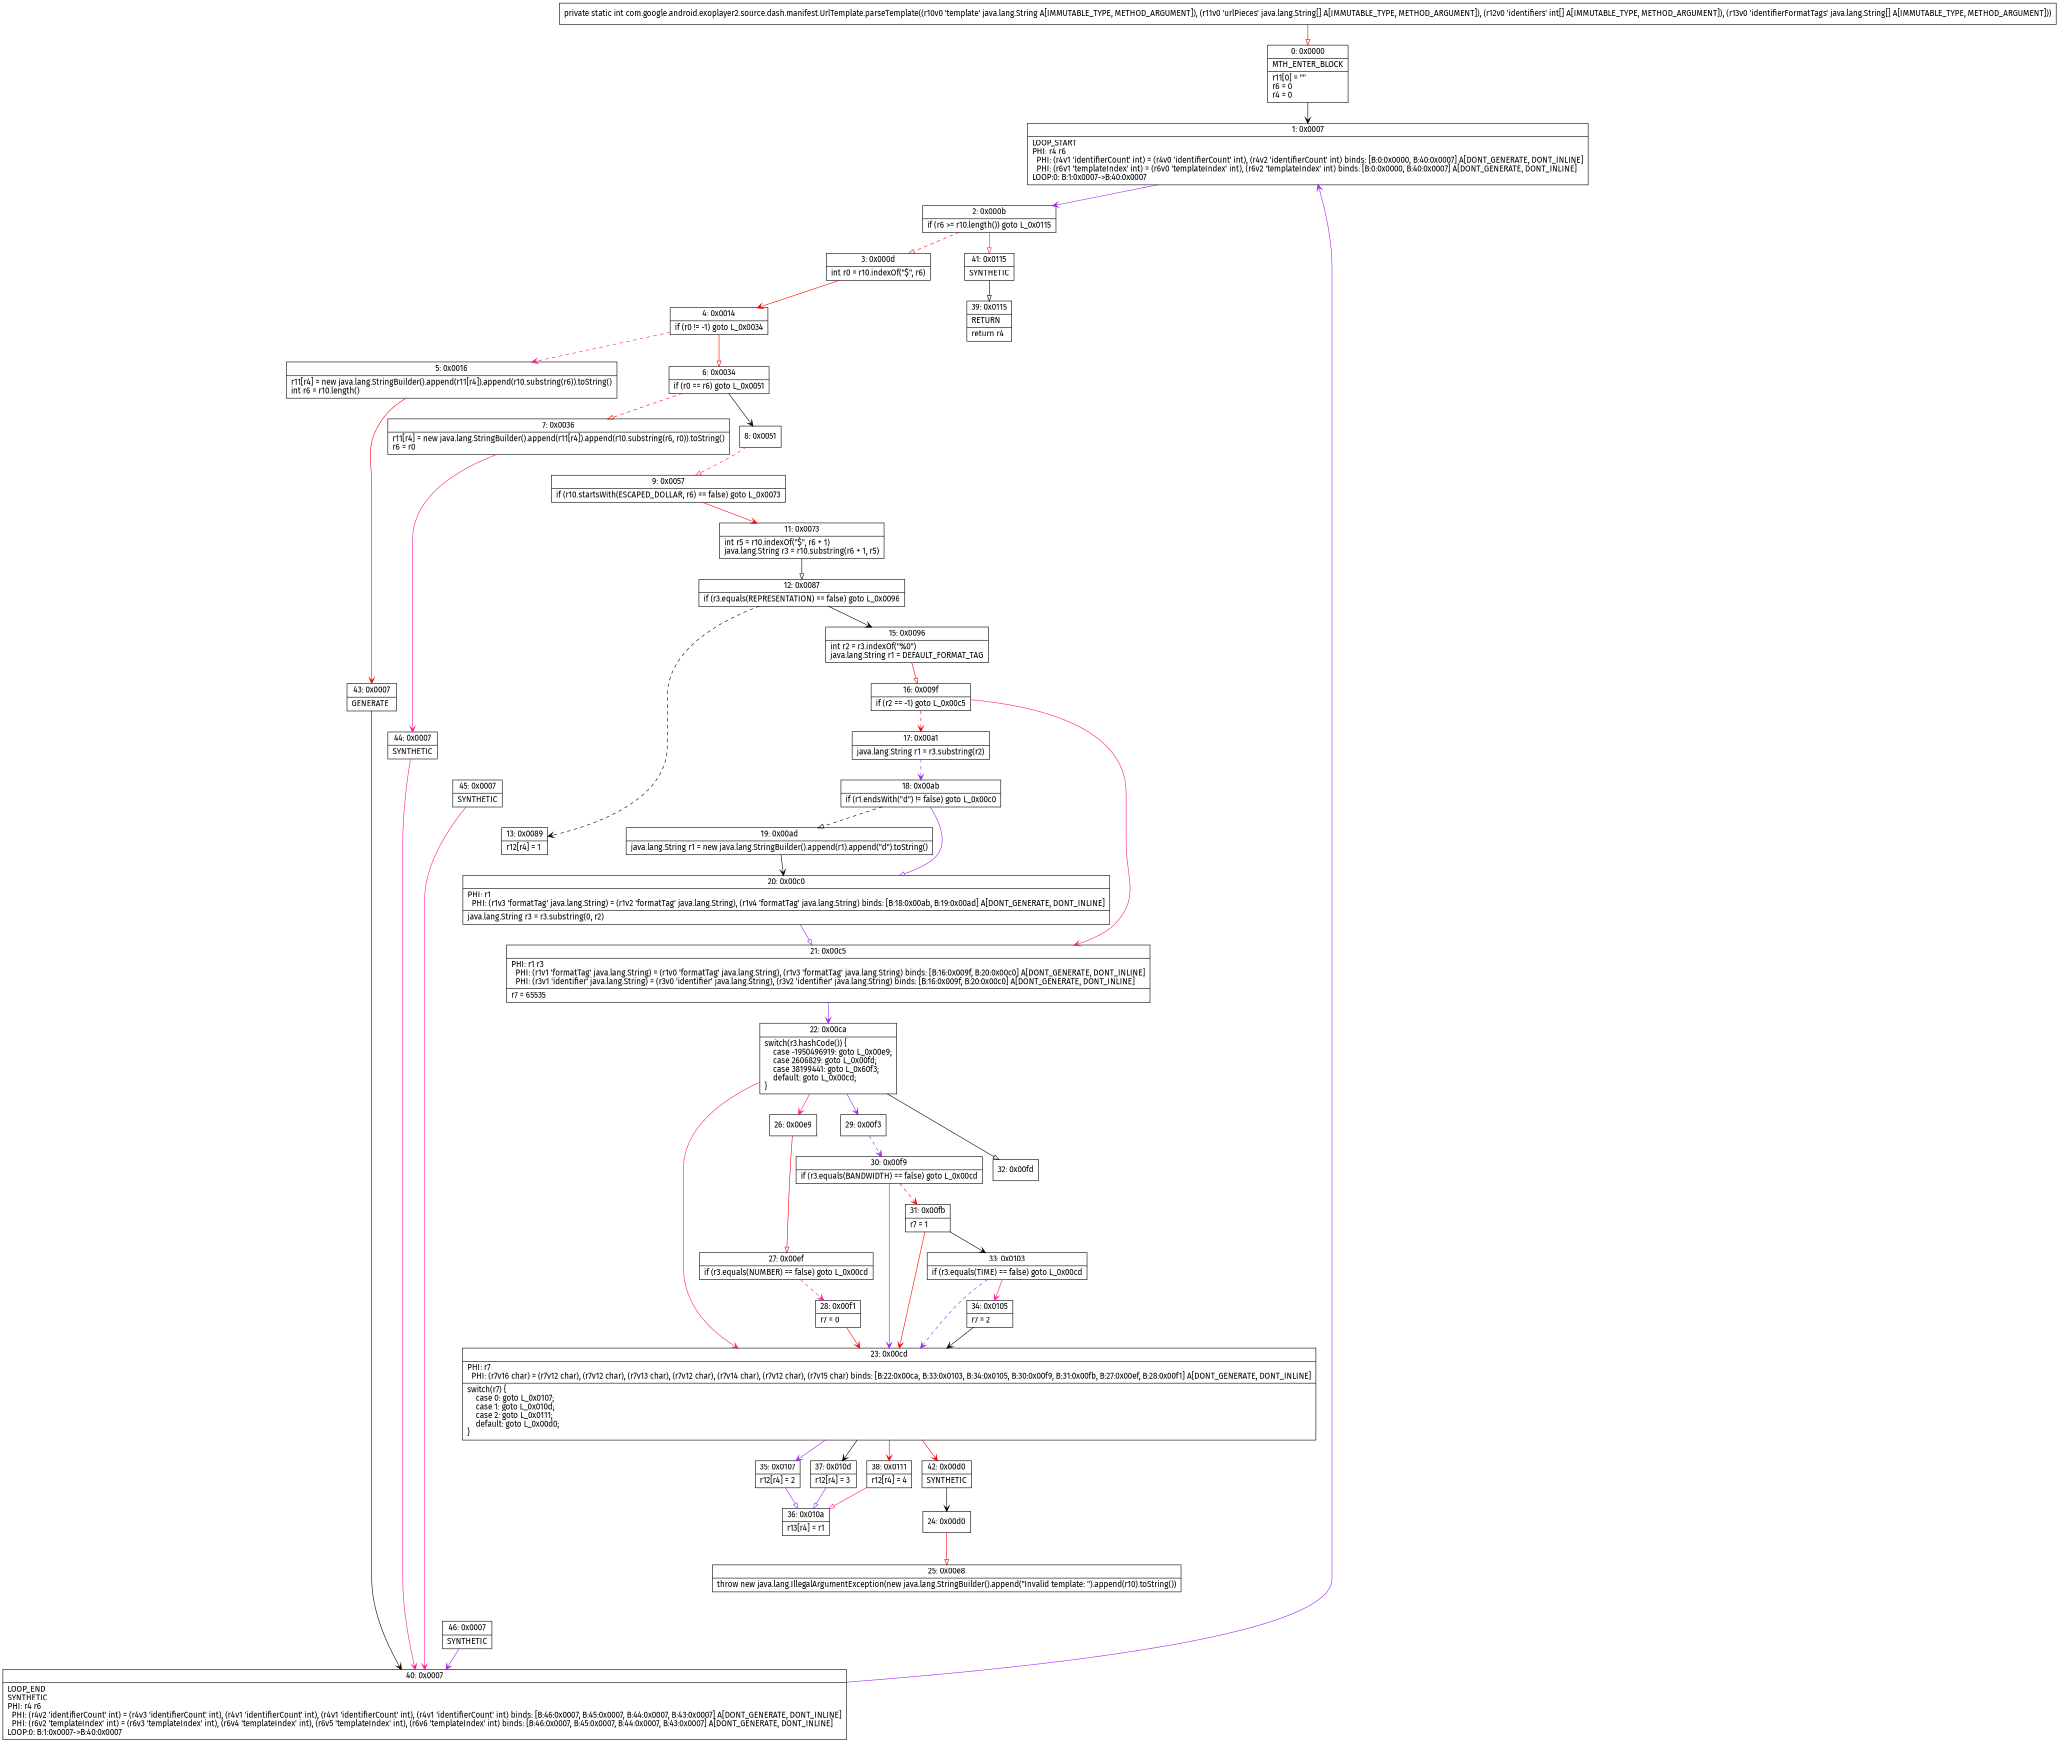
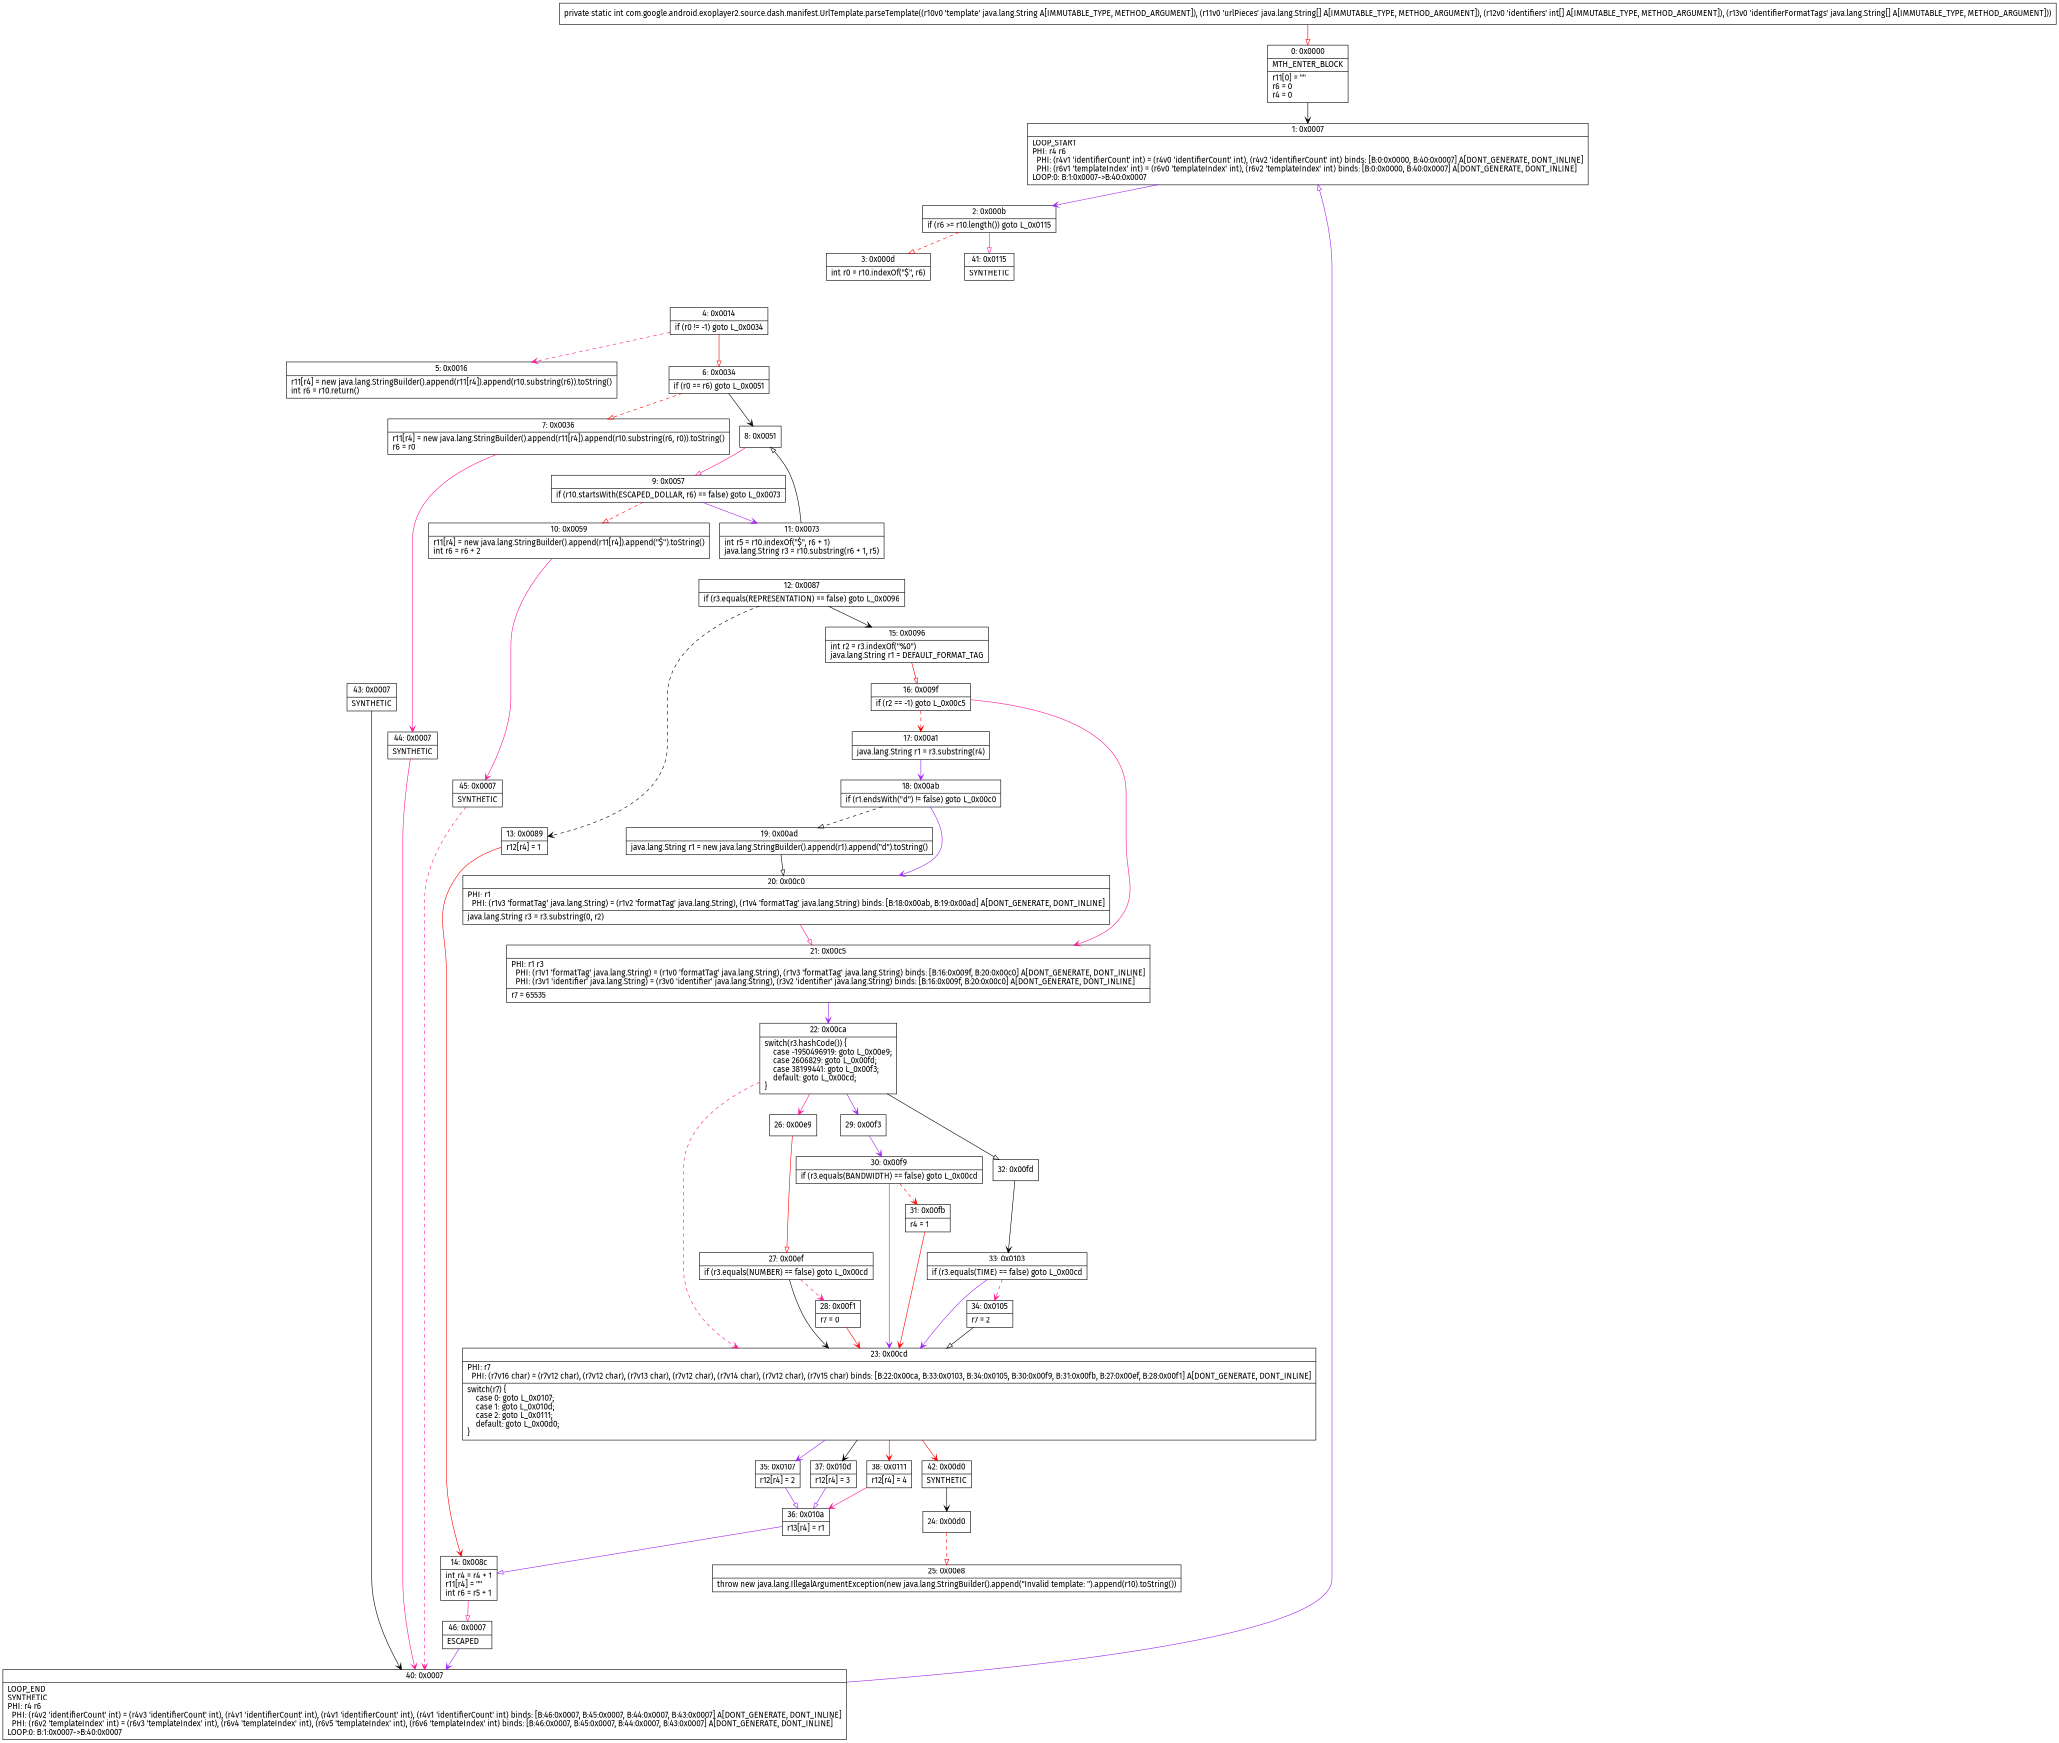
(801, 293) -> none
(989, 321) -> none
(325, 391) -> (325, 391)
(724, 461) -> (724, 461)
(727, 512) -> (727, 512)
(372, 531) -> none
none -> (569, 541)
(802, 566) -> (794, 485)
(370, 704) -> (372, 704)
(921, 752) -> (921, 752)
(921, 767) -> (921, 767)
(941, 849) -> (941, 849)
(782, 862) -> (782, 862)
(805, 932) -> (805, 932)
(822, 1070) -> (822, 1070)
(1332, 1137) -> (1332, 1137)
(874, 1144) -> (874, 1144)
(683, 1206) -> (683, 1206)
(919, 1225) -> (920, 1225)
(425, 1230) -> (425, 1230)
(965, 1241) -> (1012, 1214)
(1000, 1287) -> (1000, 1287)
(953, 1309) -> (953, 1309)
none -> (803, 1314)
(963, 1336) -> (963, 1336)
(850, 1497) -> (850, 1497)
(947, 1546) -> (947, 1546)
none -> (469, 1578)
(467, 1642) -> (463, 1642)
